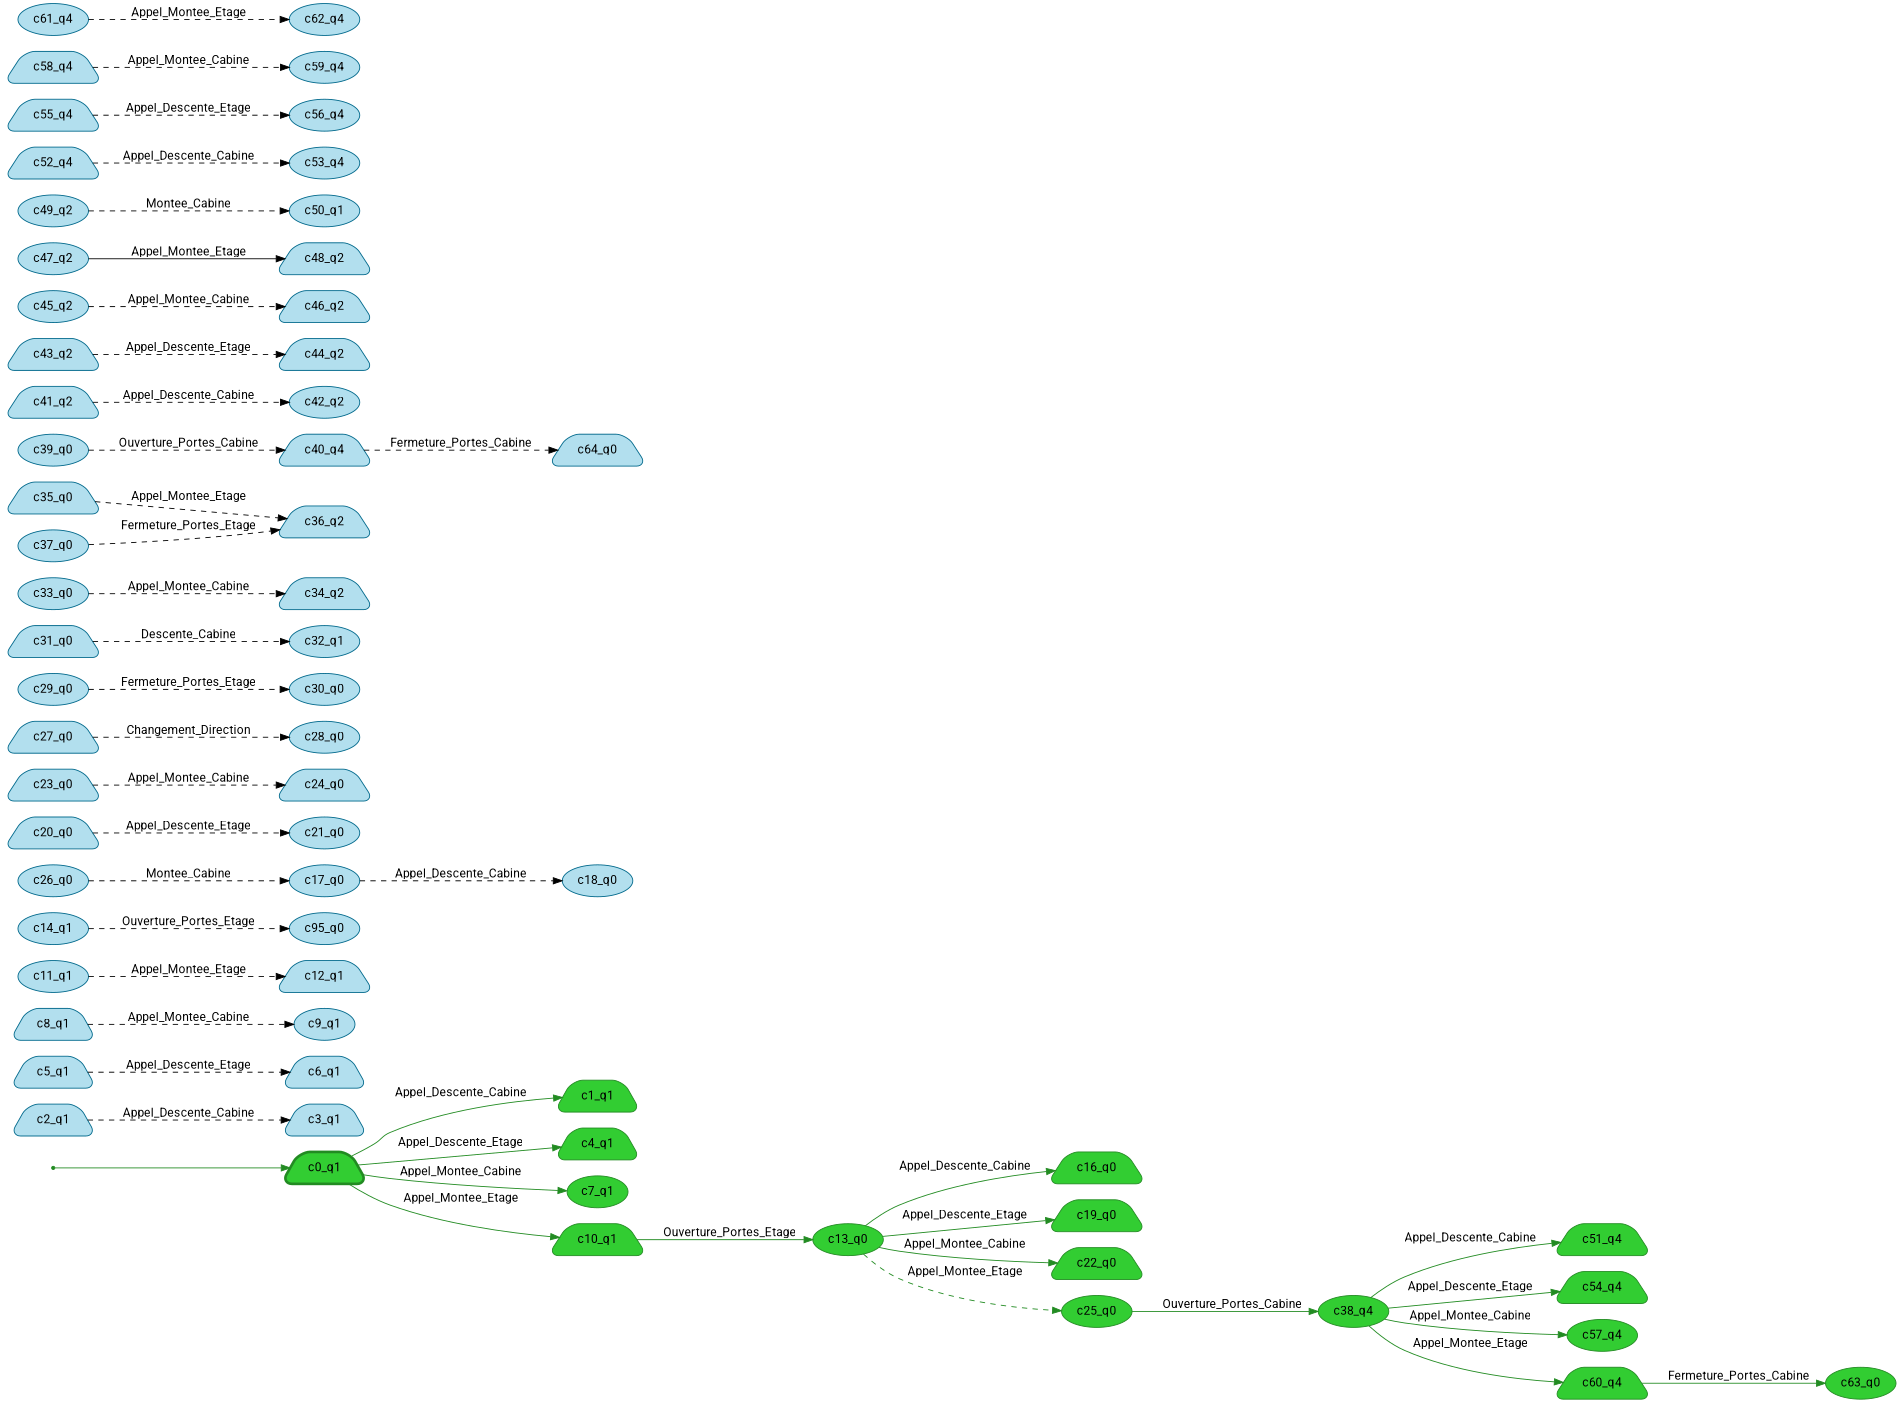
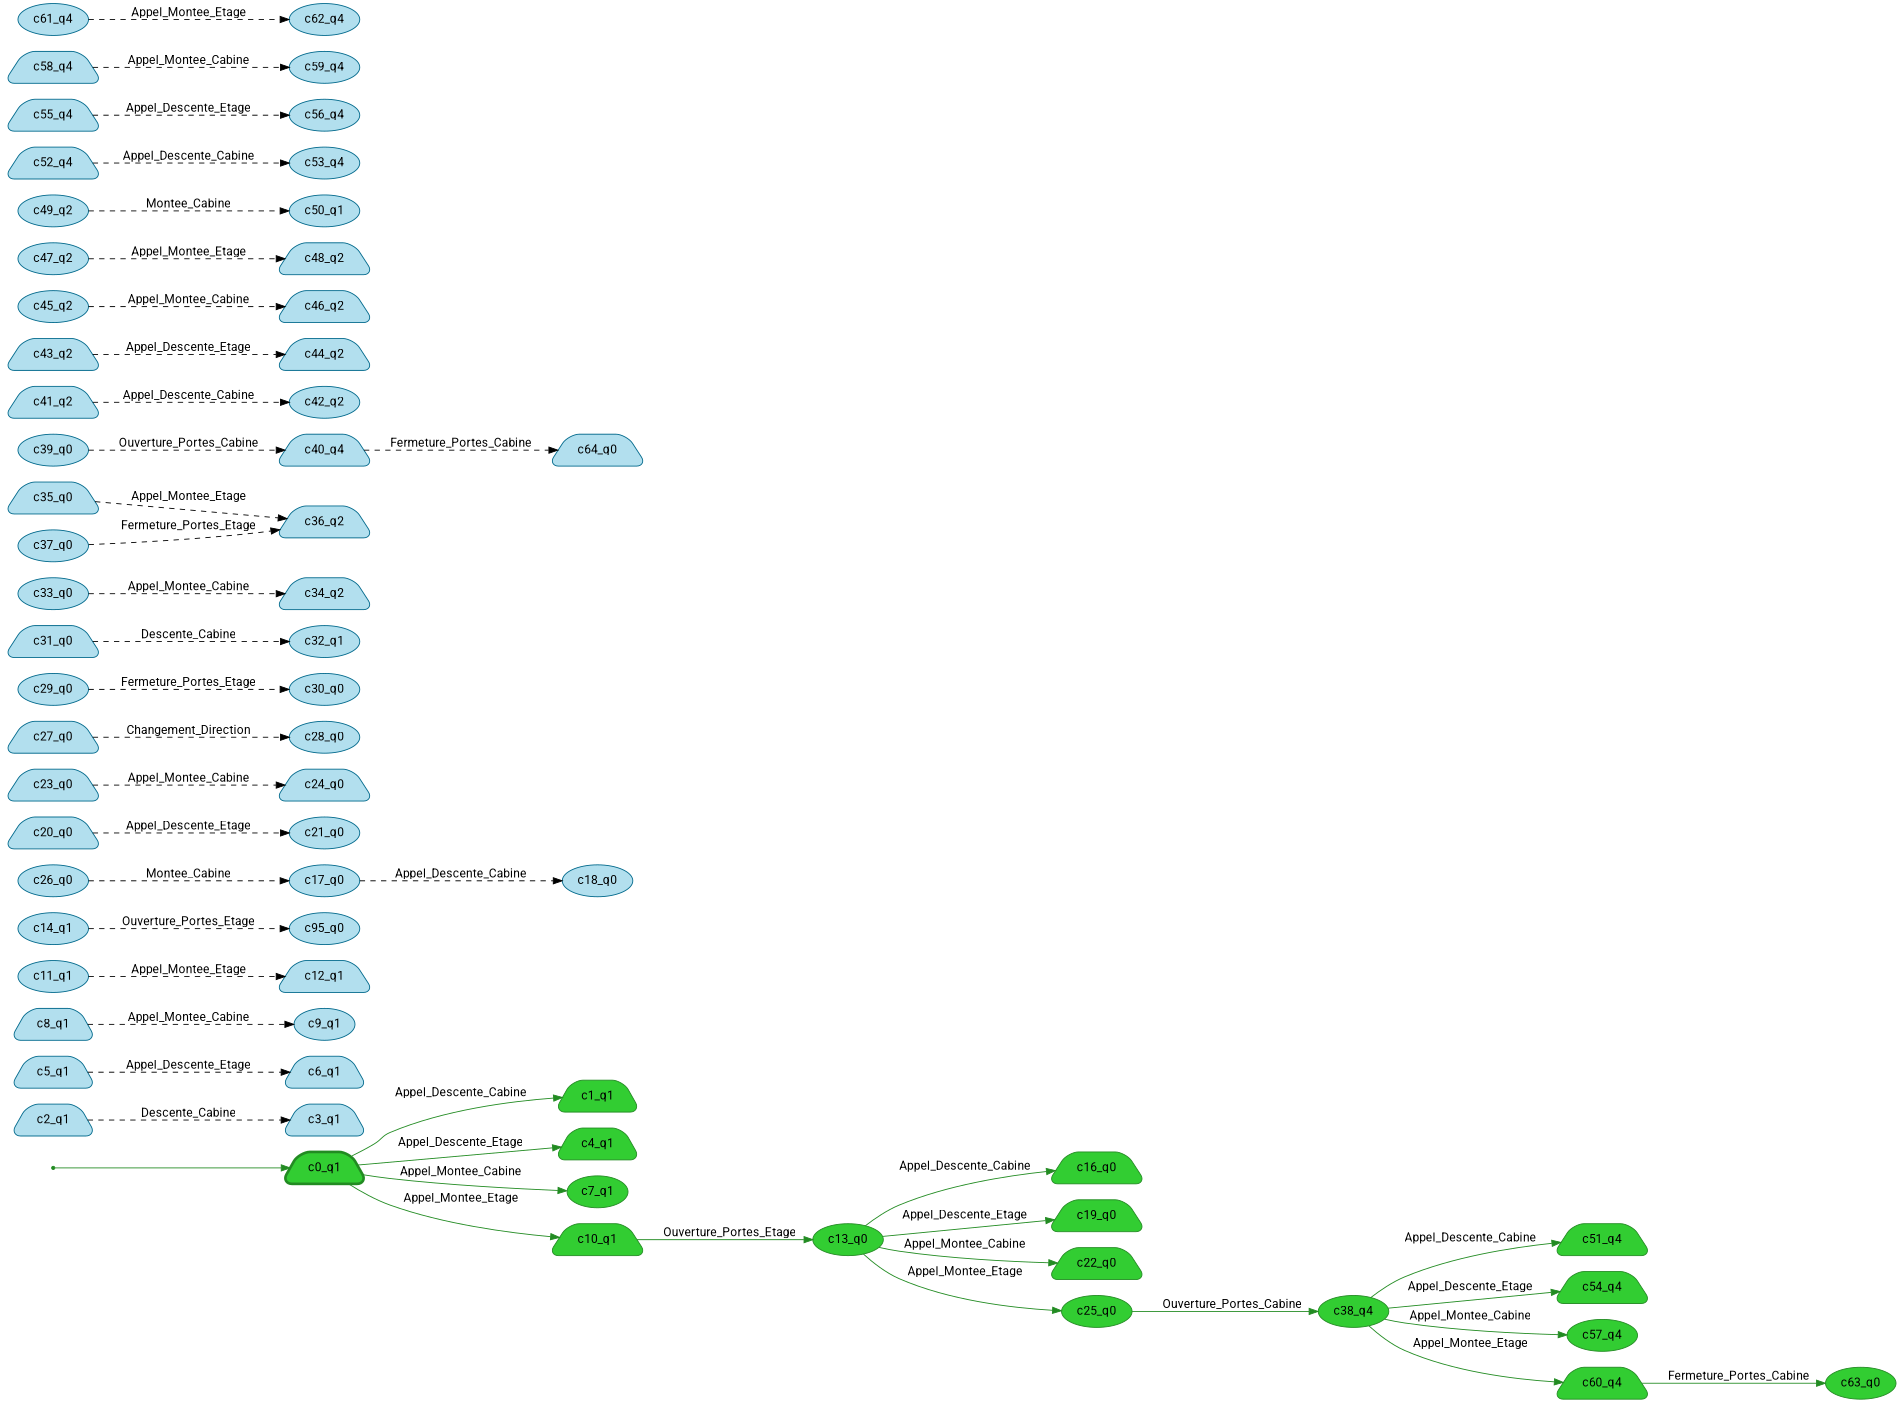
(182, 259) -> (182, 259)
(189, 1113) -> (189, 1113)
(953, 1296) -> (953, 1296)
